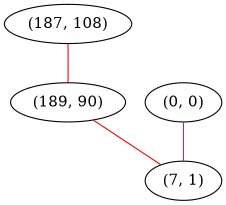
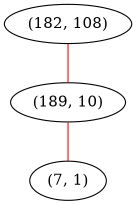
(68, 24) -> (68, 24)
(68, 102) -> (68, 102)
(183, 102) -> none
